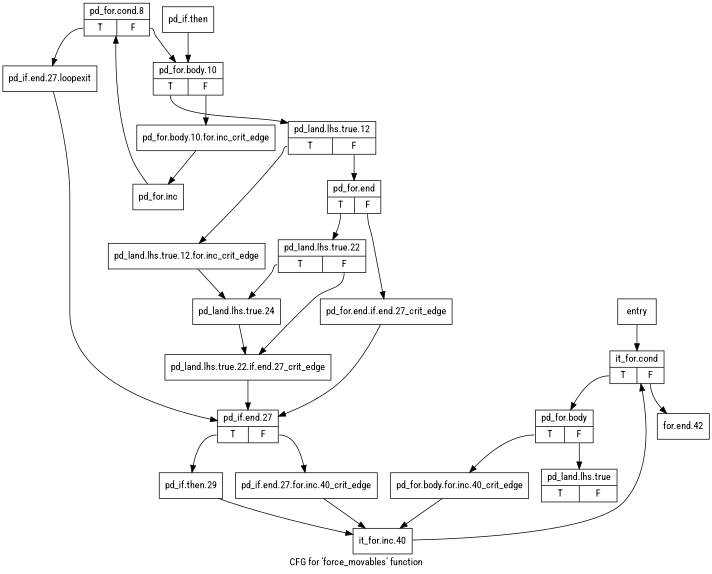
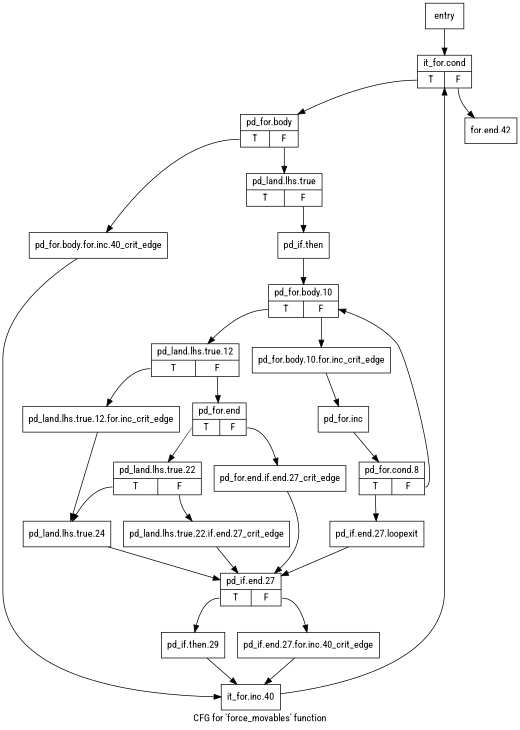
none -> (304, 216)
(242, 336) -> (161, 562)
